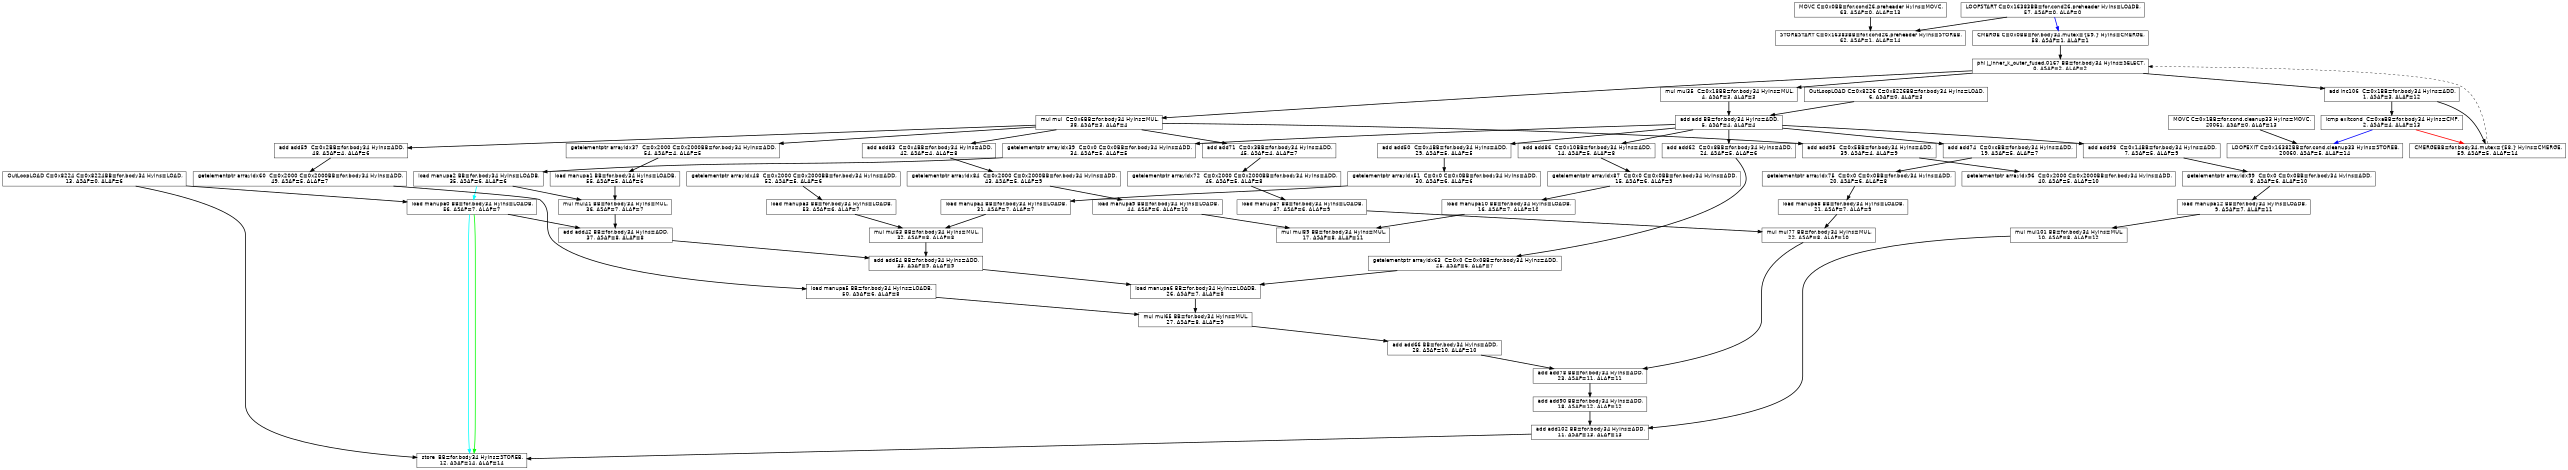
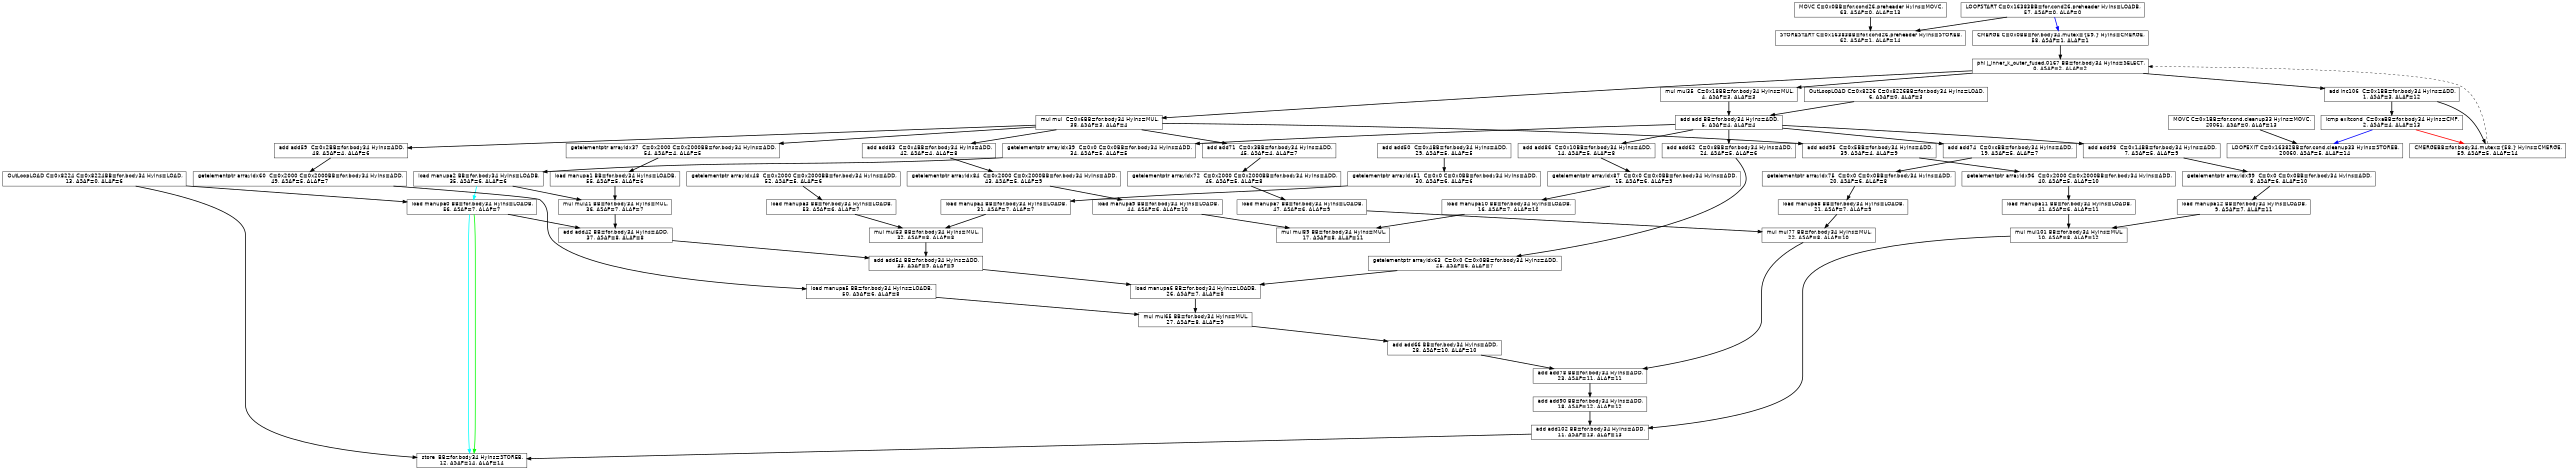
(1591, 136) -> none
none -> (2069, 207)
